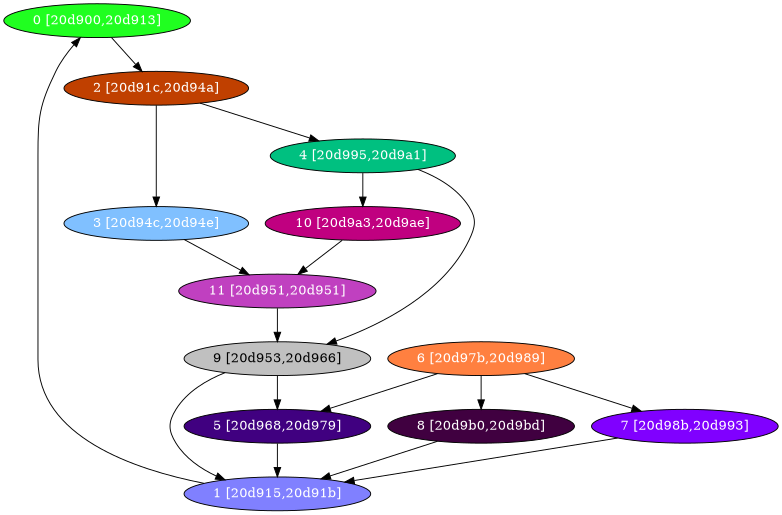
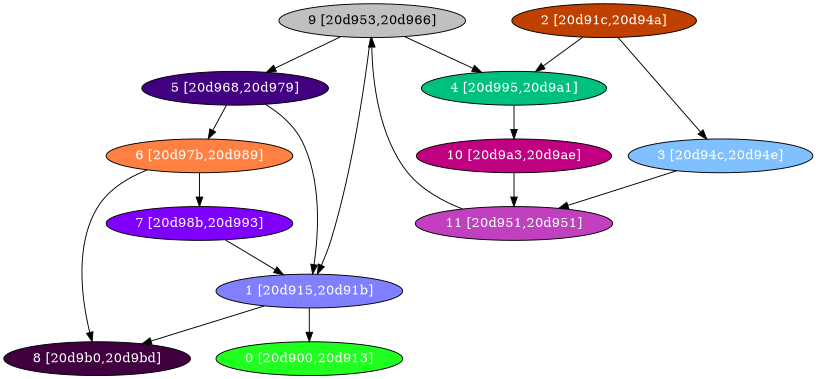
(124, 51) -> none
(449, 270) -> (439, 52)
(384, 391) -> (220, 118)
(384, 459) -> (208, 323)
